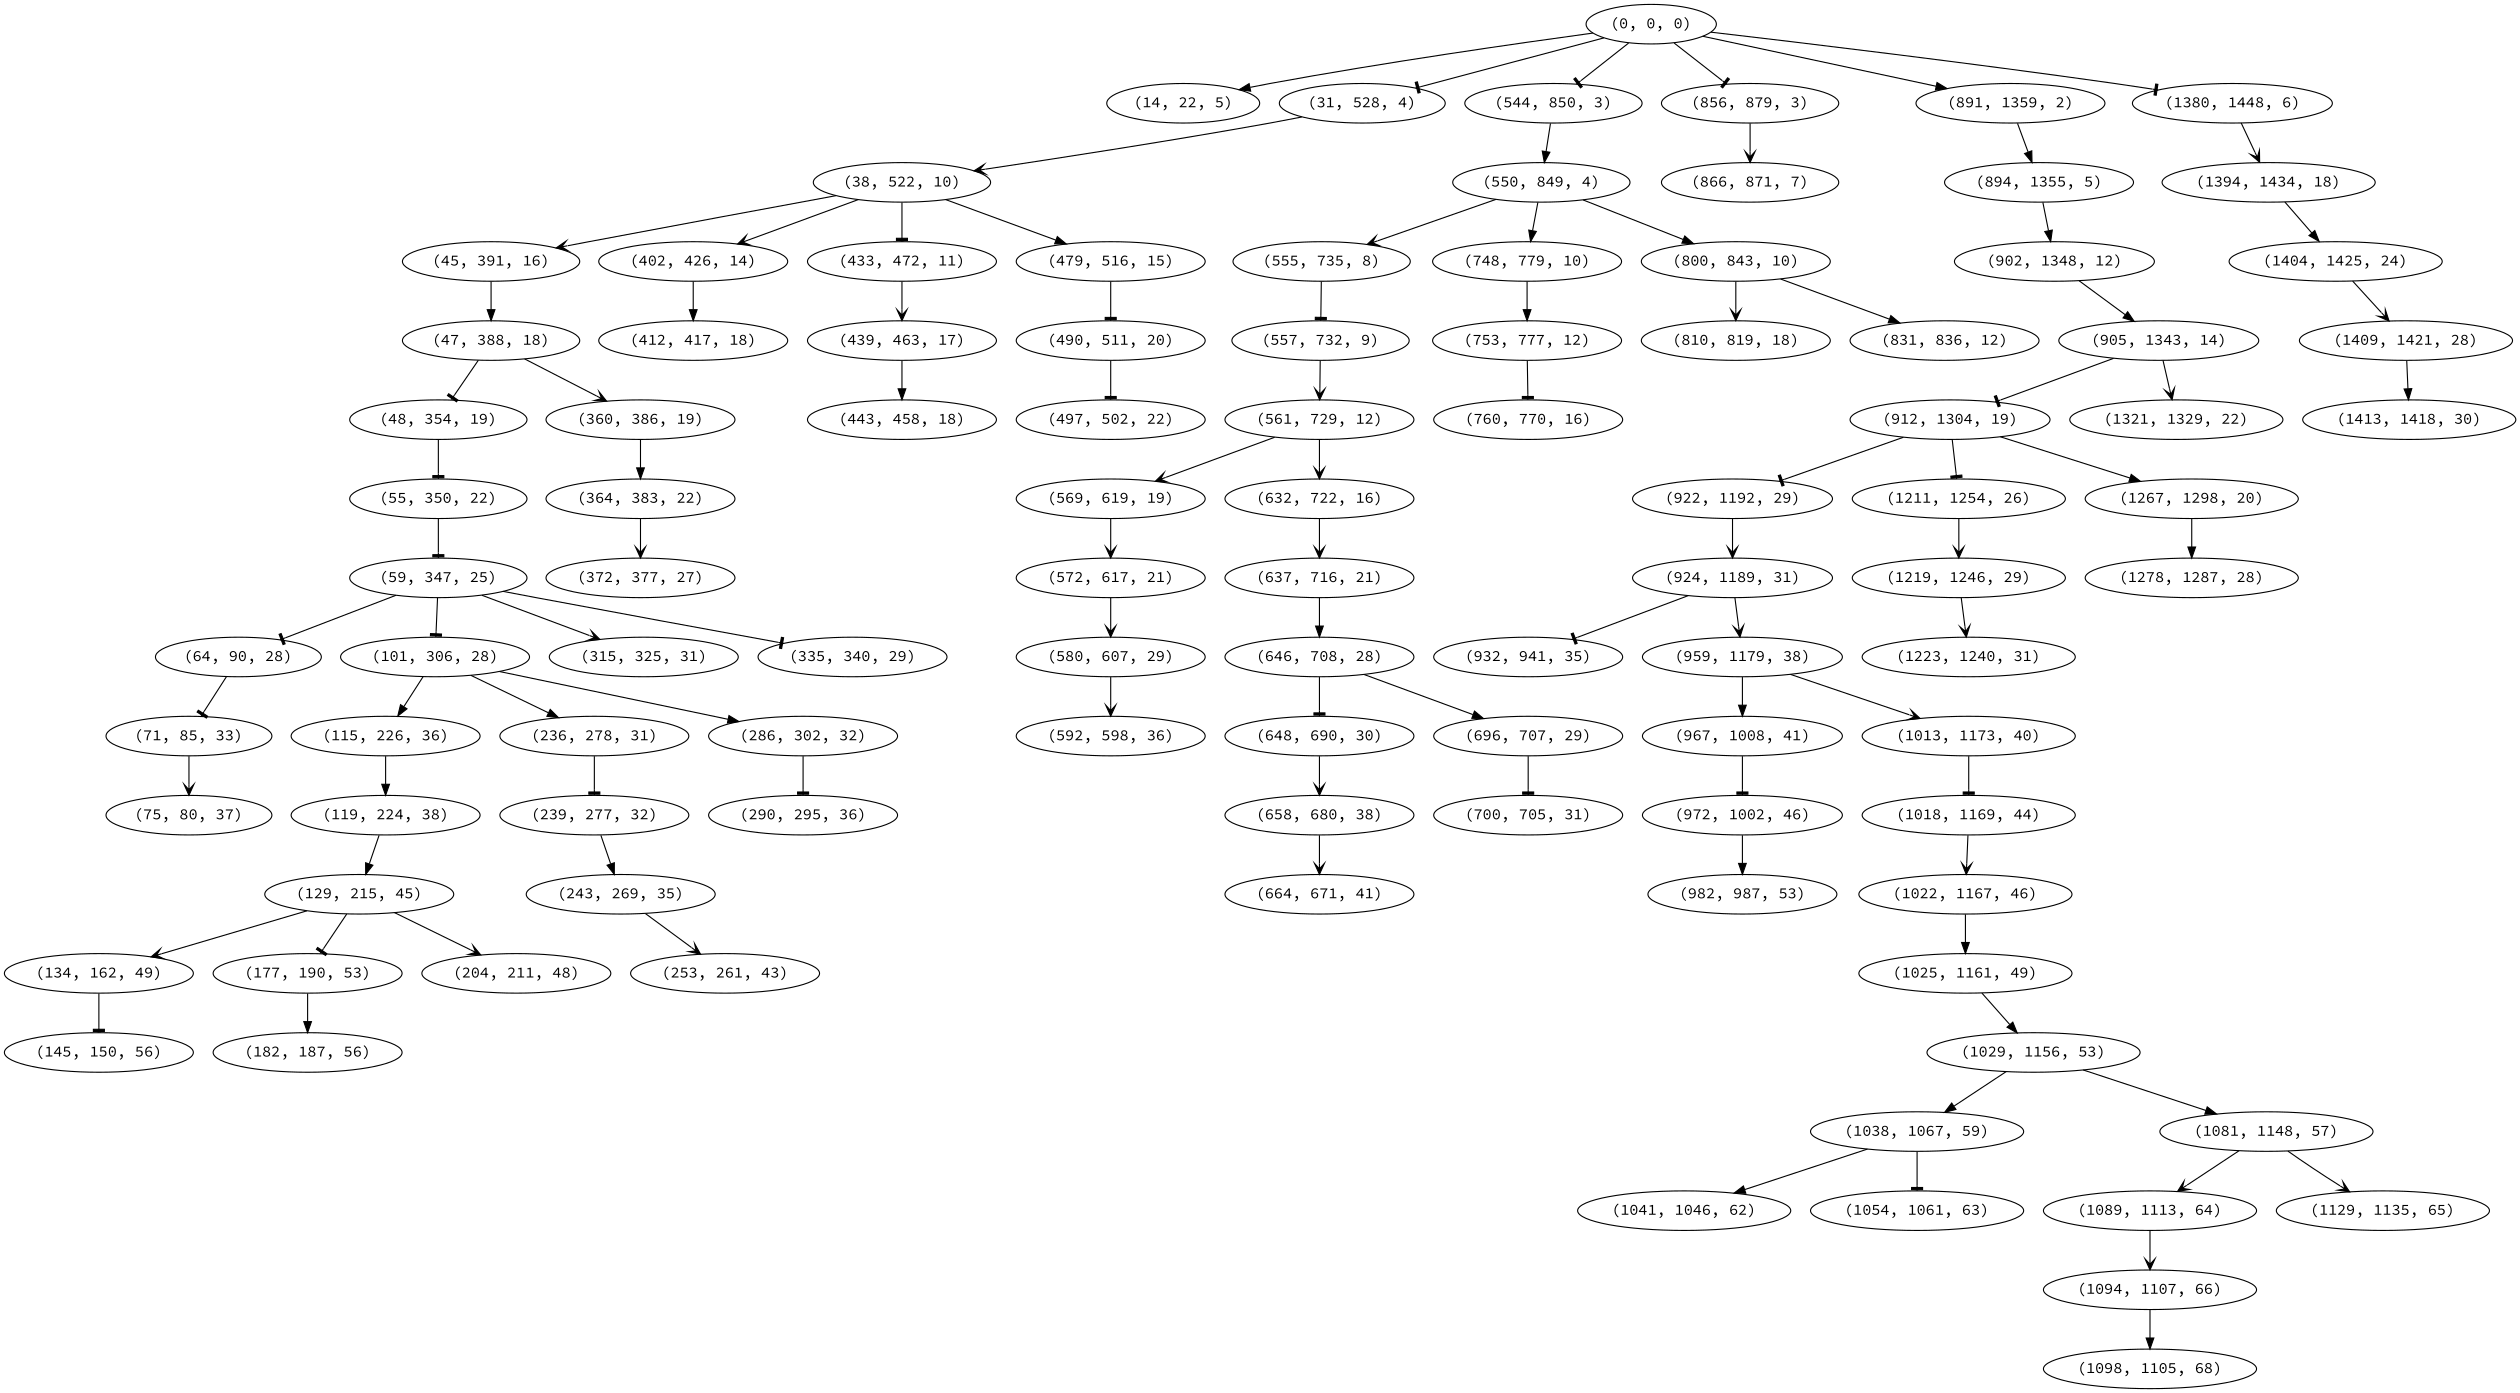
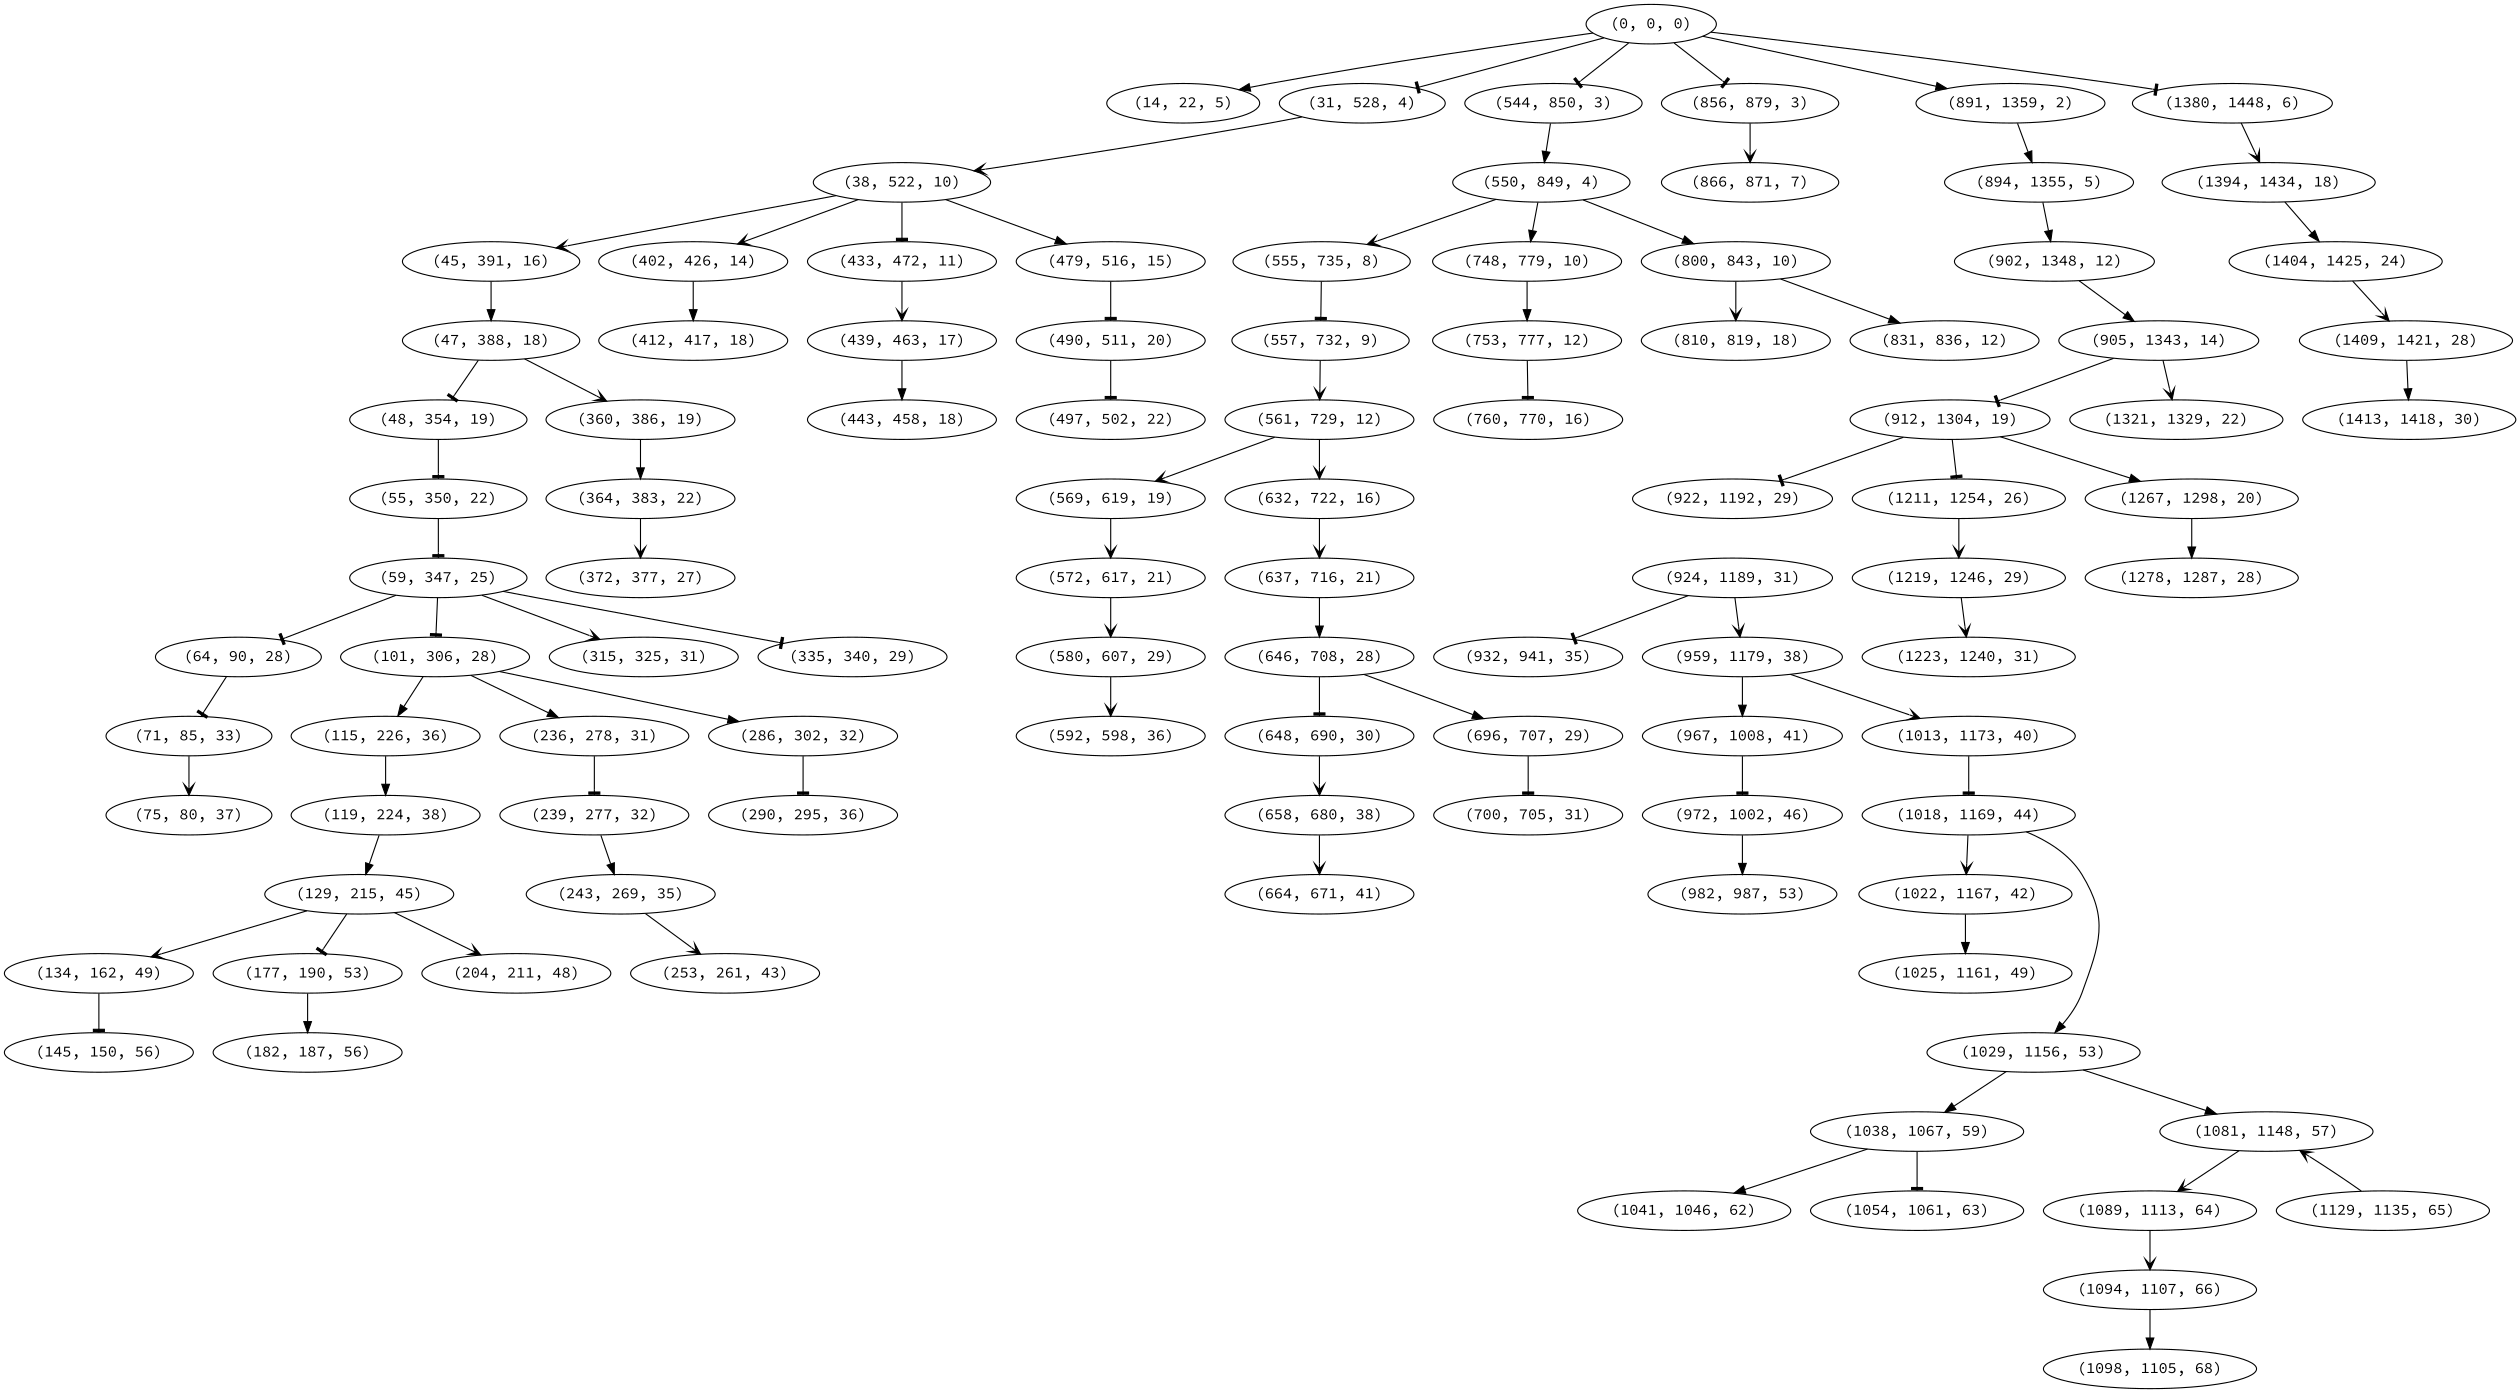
(1733, 533) -> none
(1965, 894) -> (1965, 894)
(1996, 1009) -> (2098, 916)
(2314, 1169) -> (2336, 1173)
